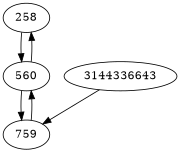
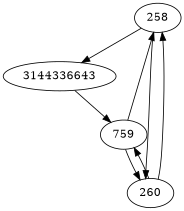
none -> (115, 43)
(26, 76) -> (150, 193)
none -> (140, 80)
